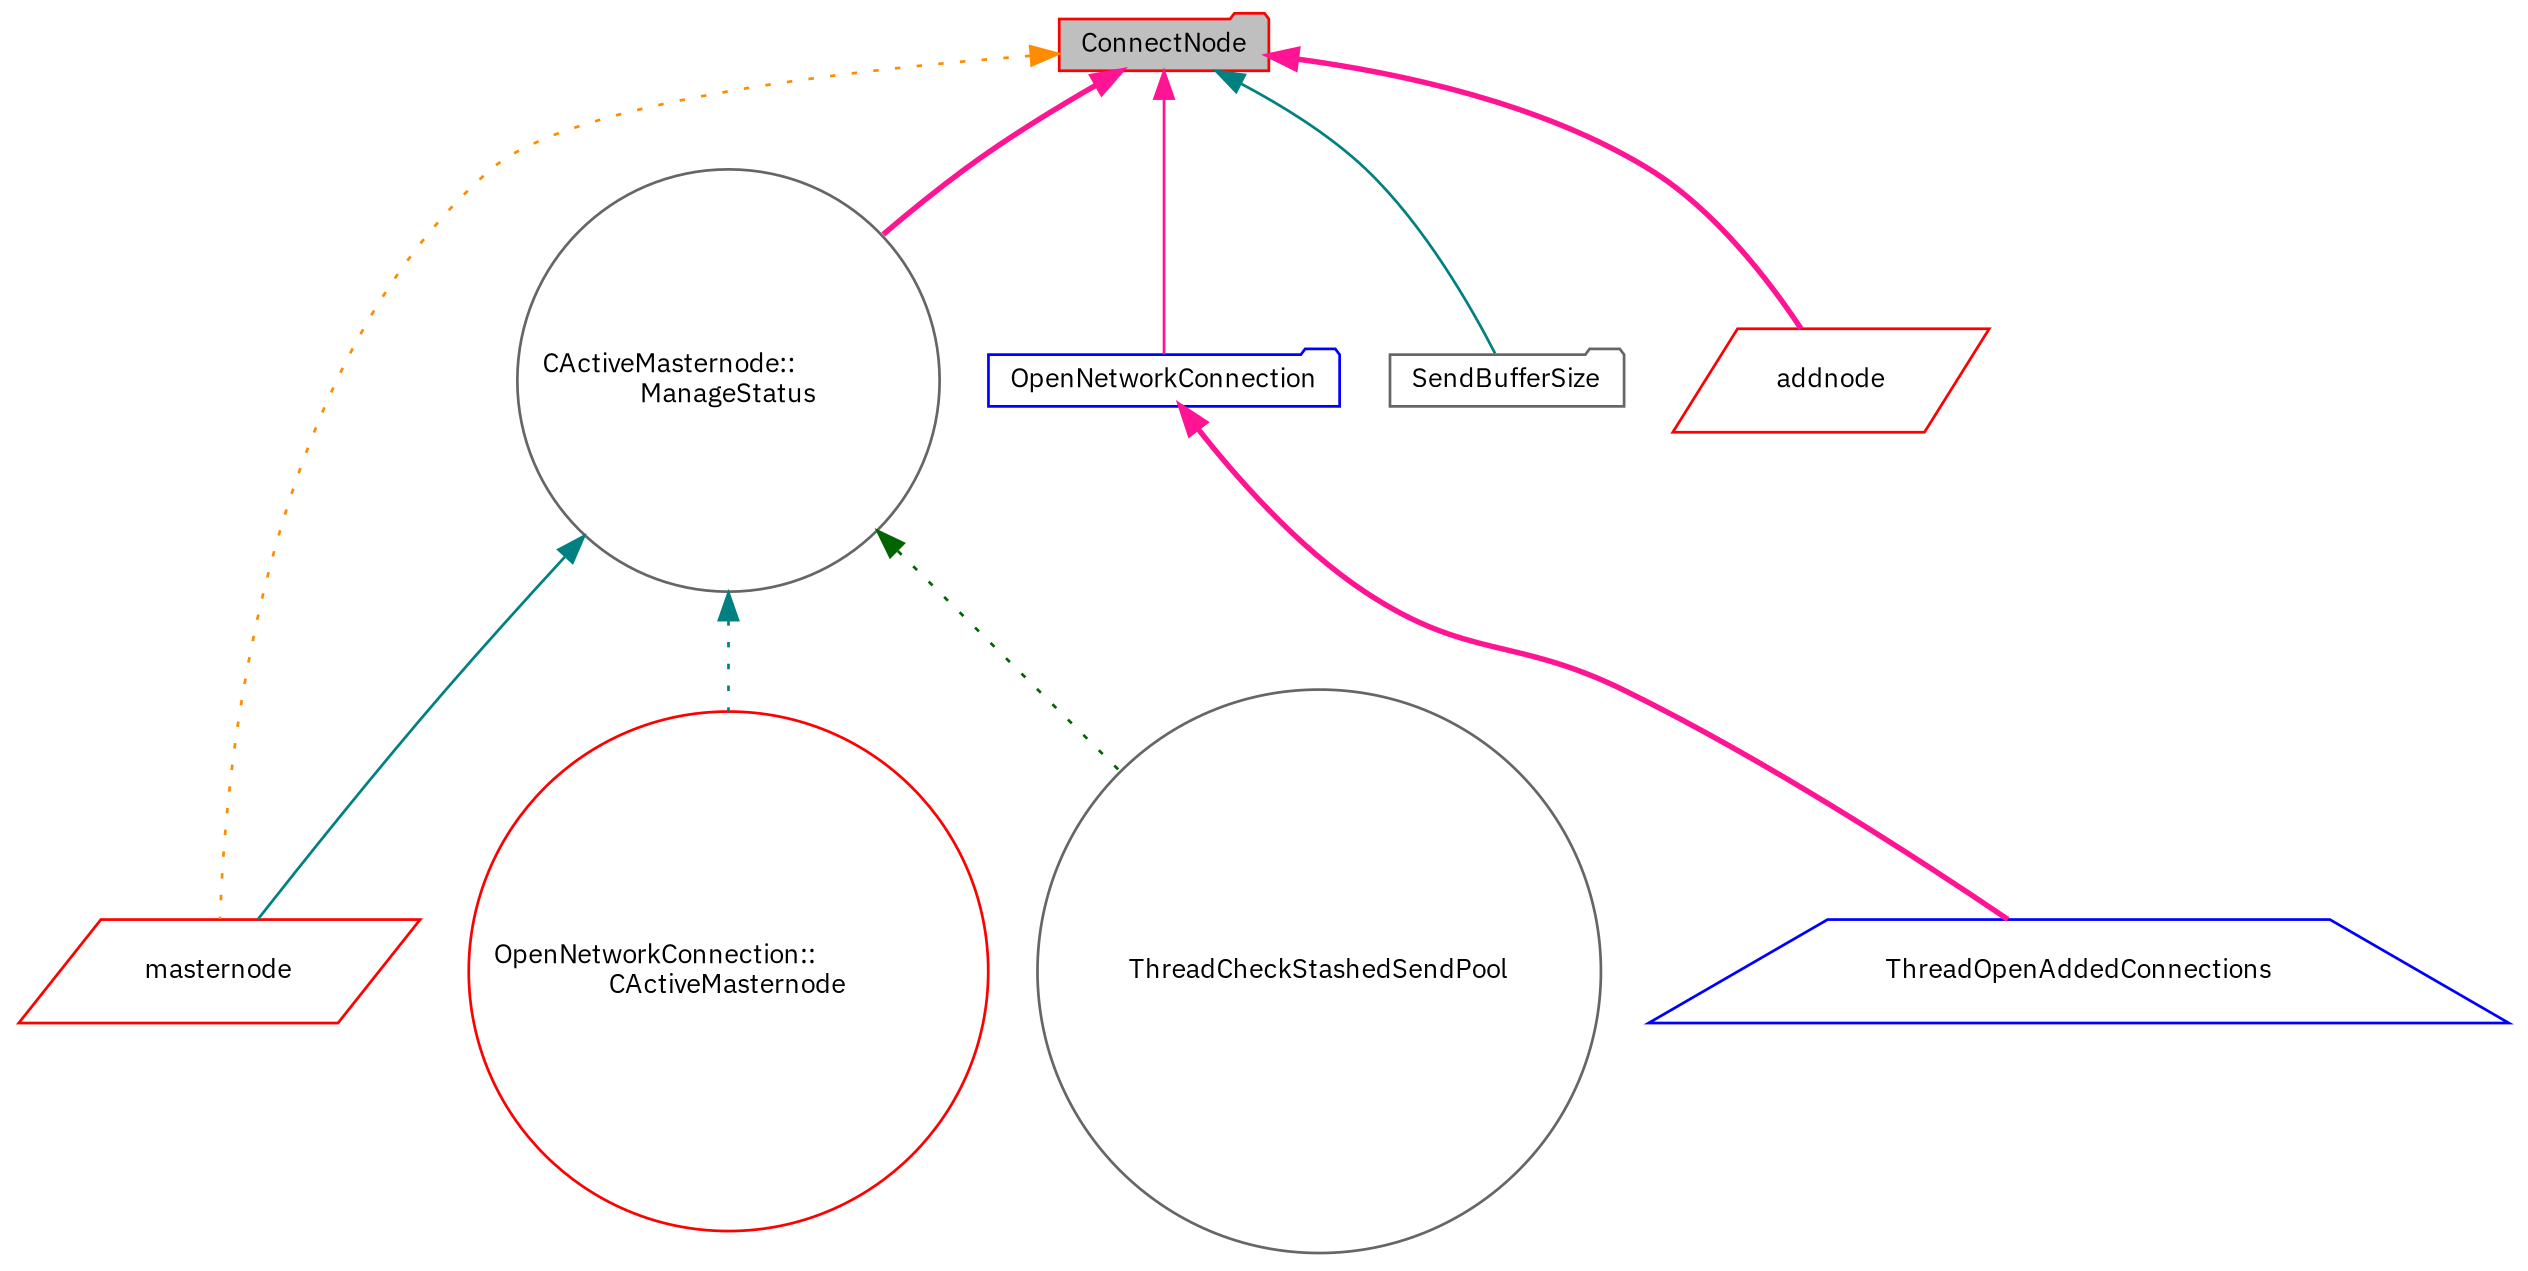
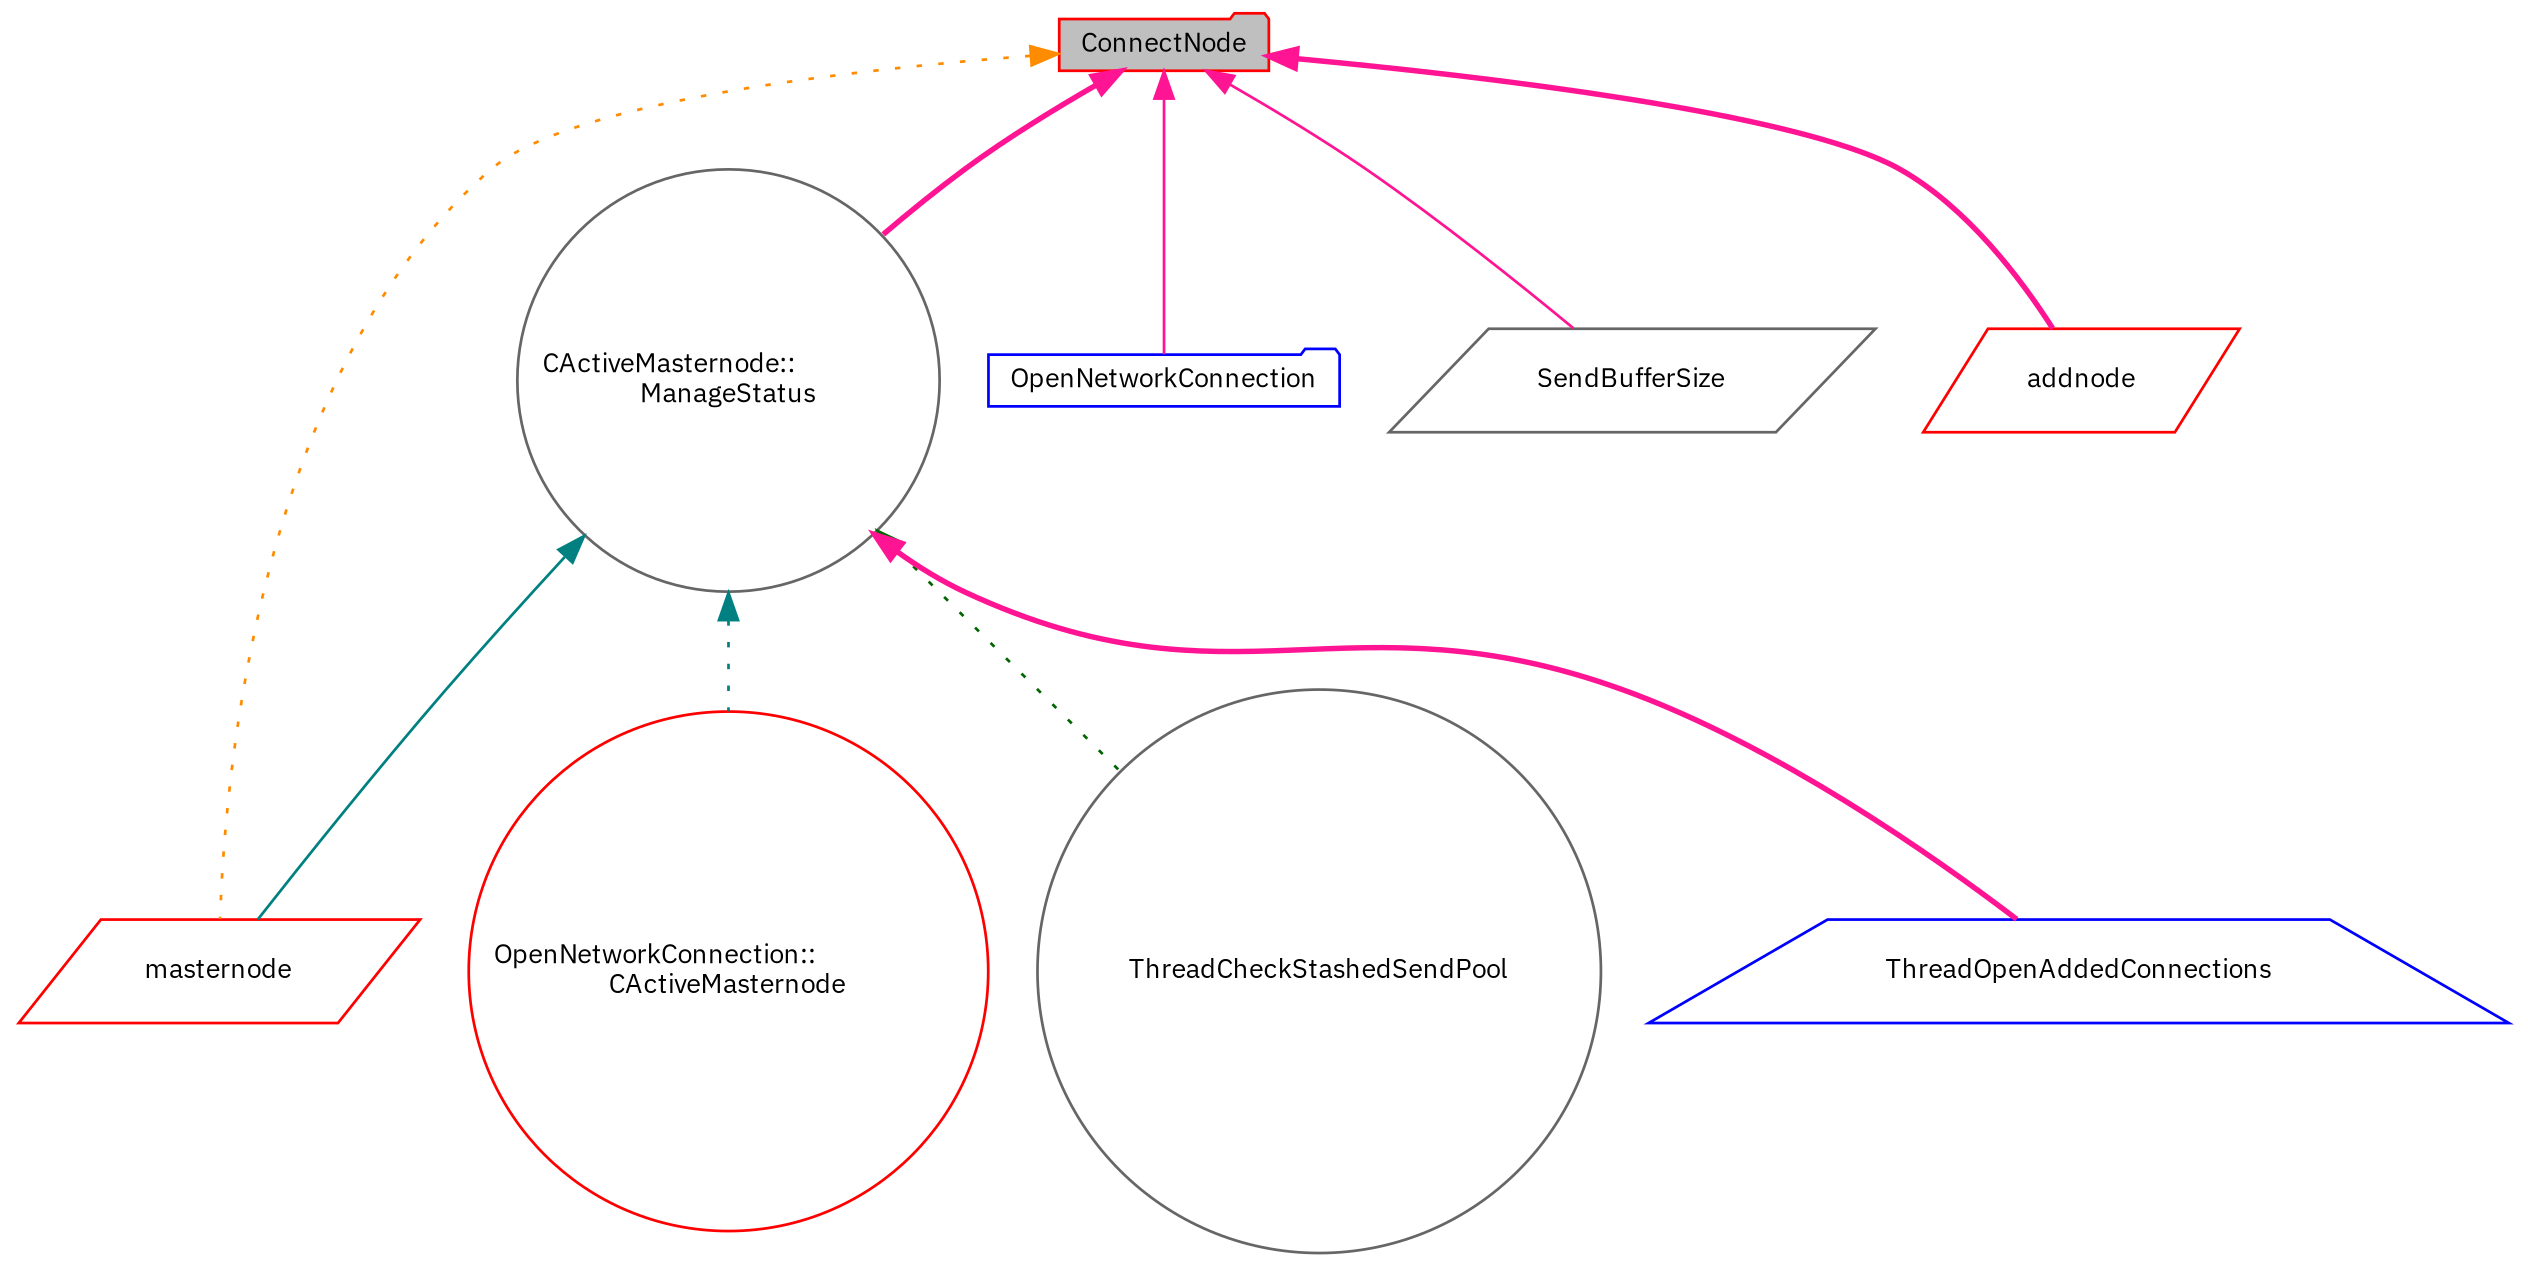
(1391, 196) -> (1407, 199)
(1507, 381) -> (1632, 381)
(1594, 677) -> (1480, 655)
